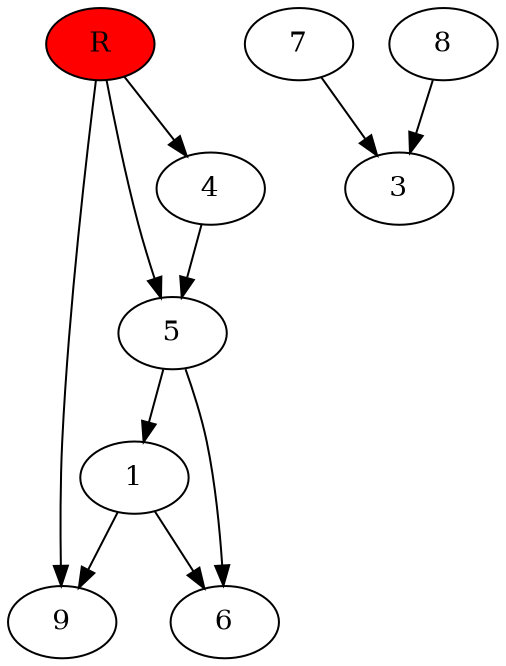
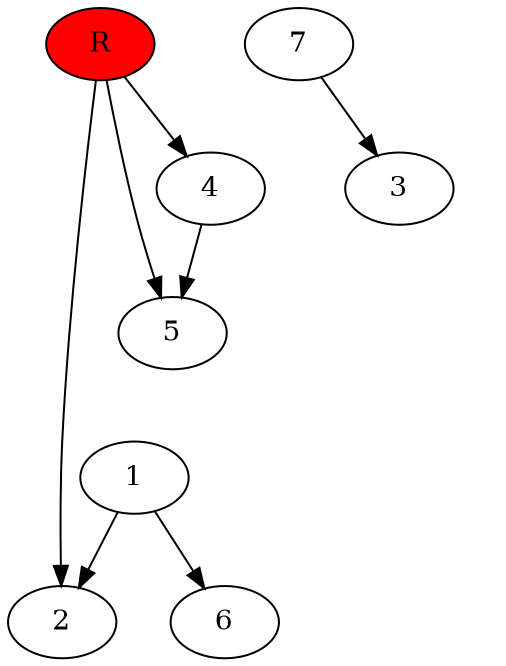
(444, 44) -> none
(156, 396) -> none
(211, 466) -> none
(62, 622) -> (62, 622)
